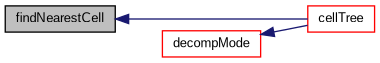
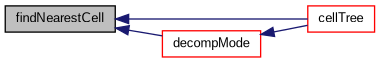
none -> (146, 33)
